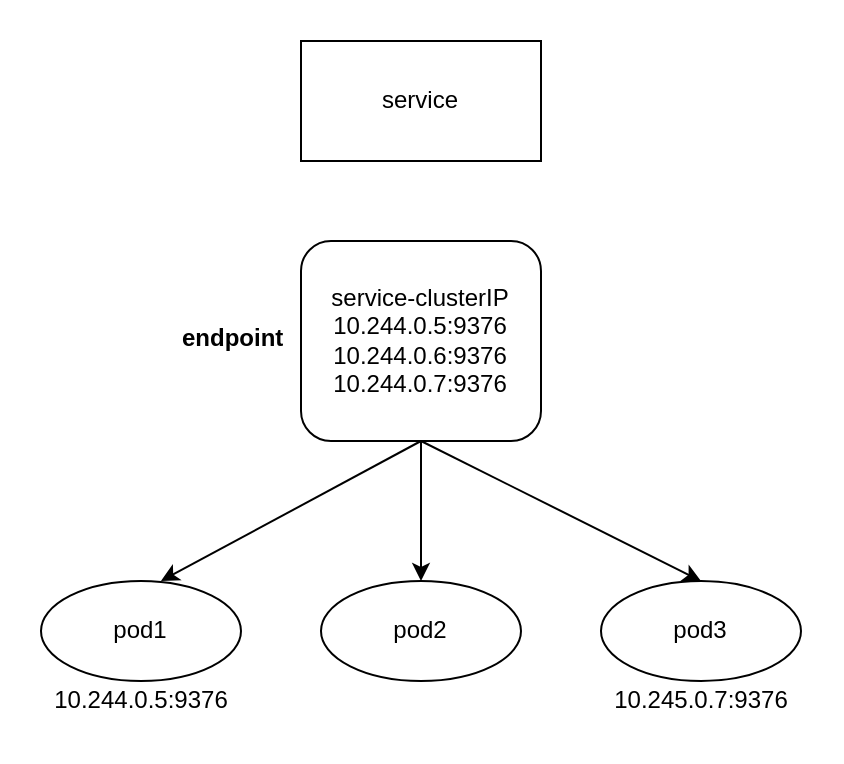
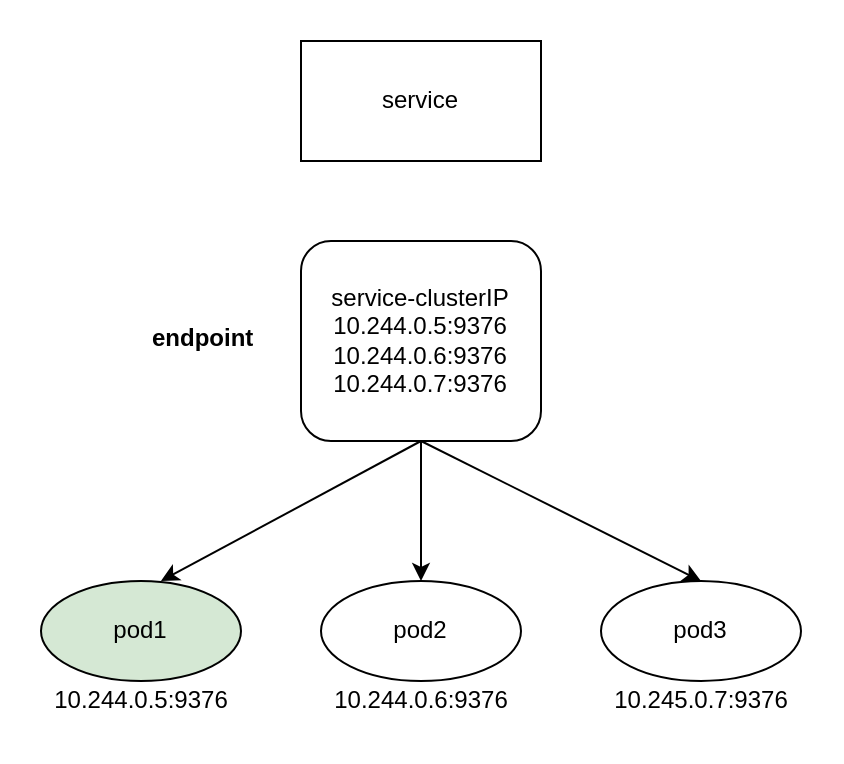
(229, 341) -> (199, 341)
(141, 631) -> (141, 631)
none -> (421, 701)
